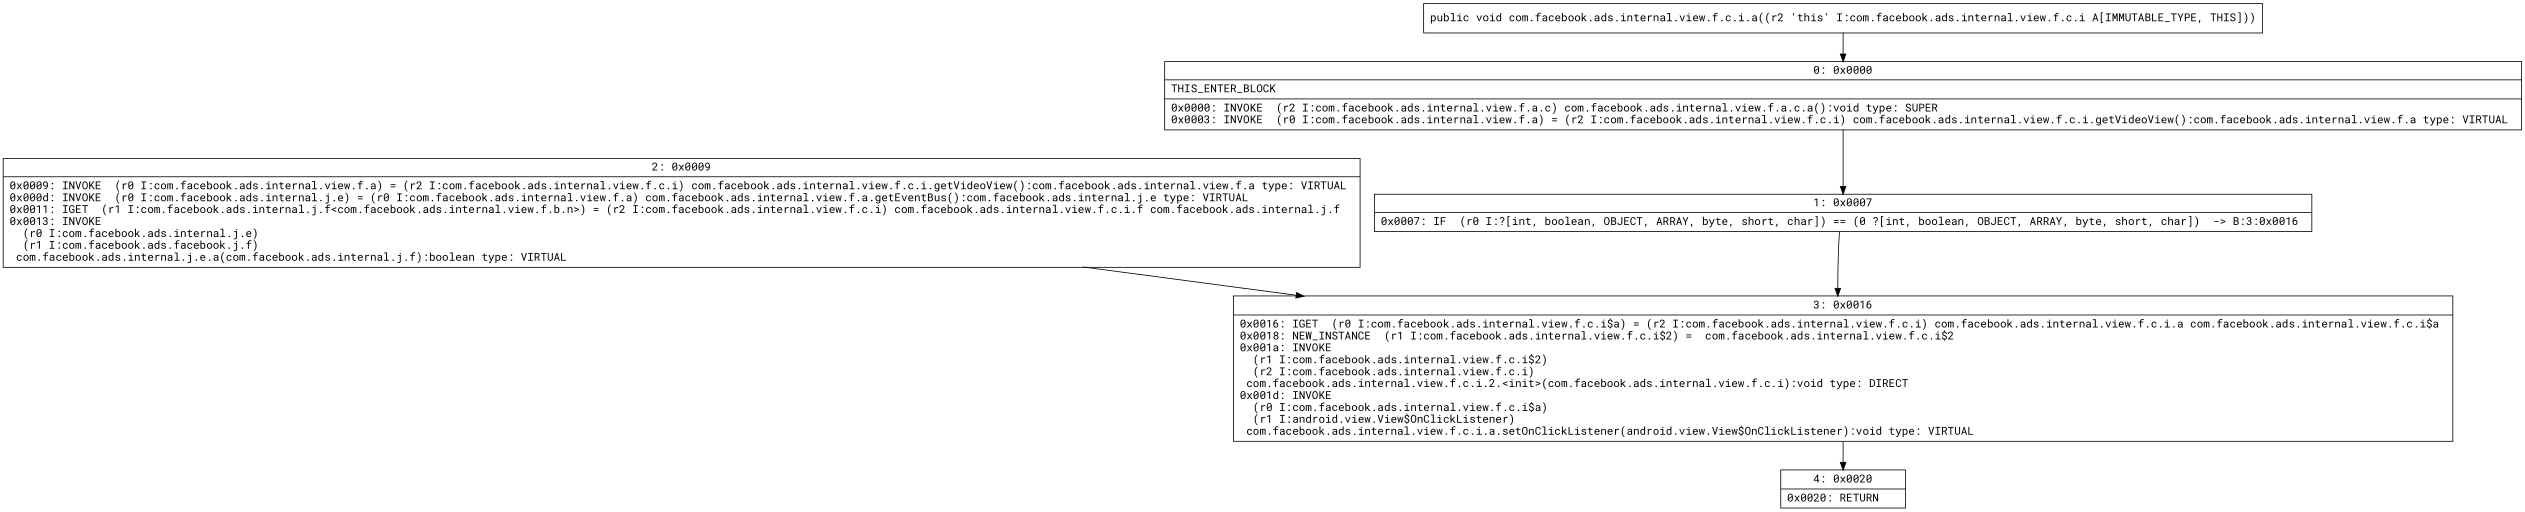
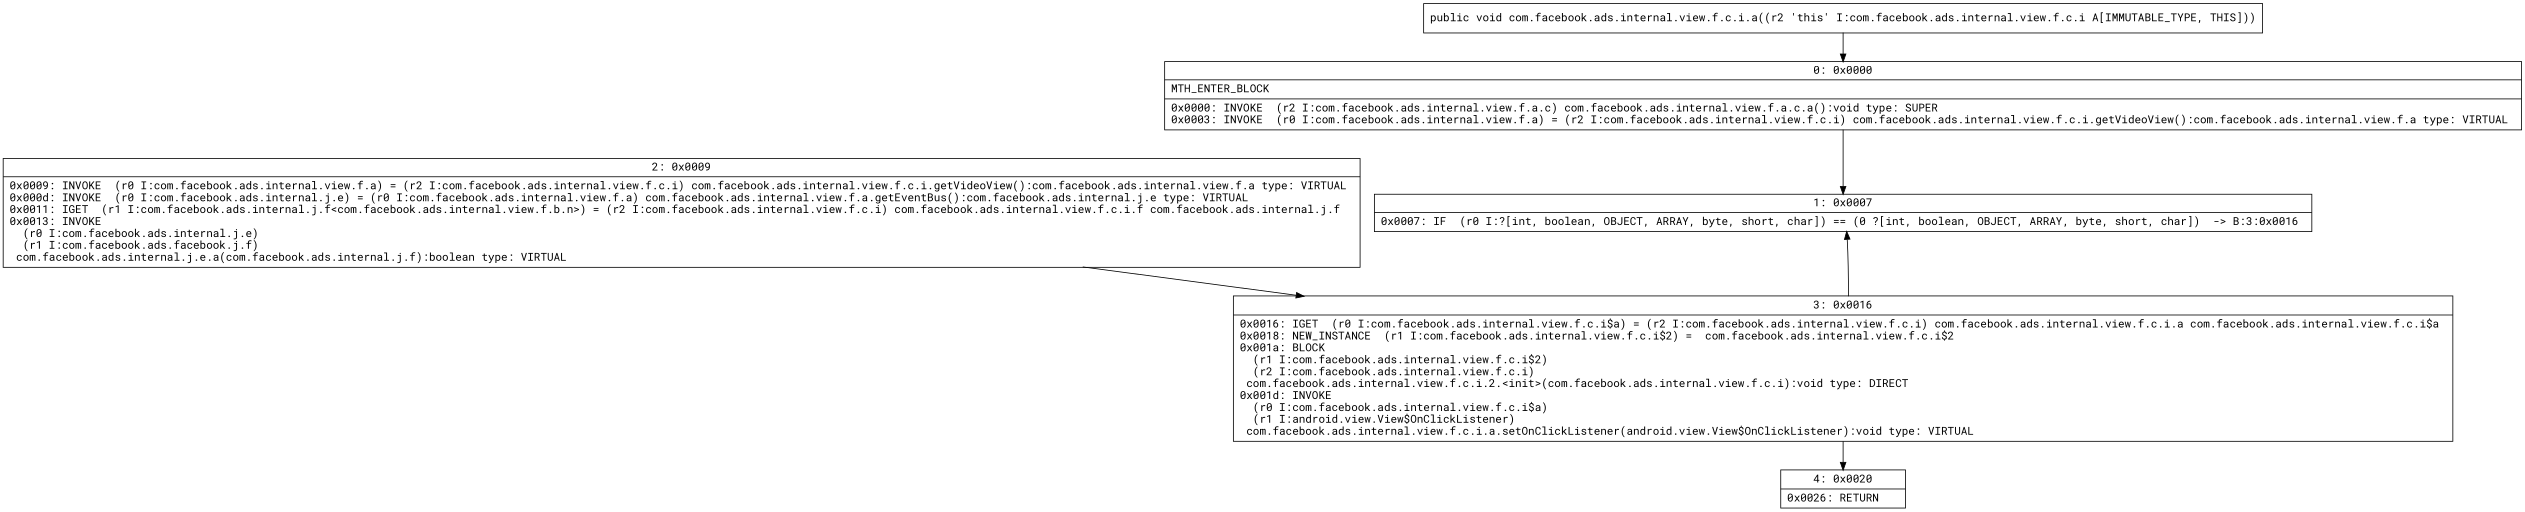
(1224, 89) -> (1220, 89)
(1838, 260) -> (1848, 268)
(1293, 348) -> (1289, 348)
(1843, 498) -> (1843, 498)
